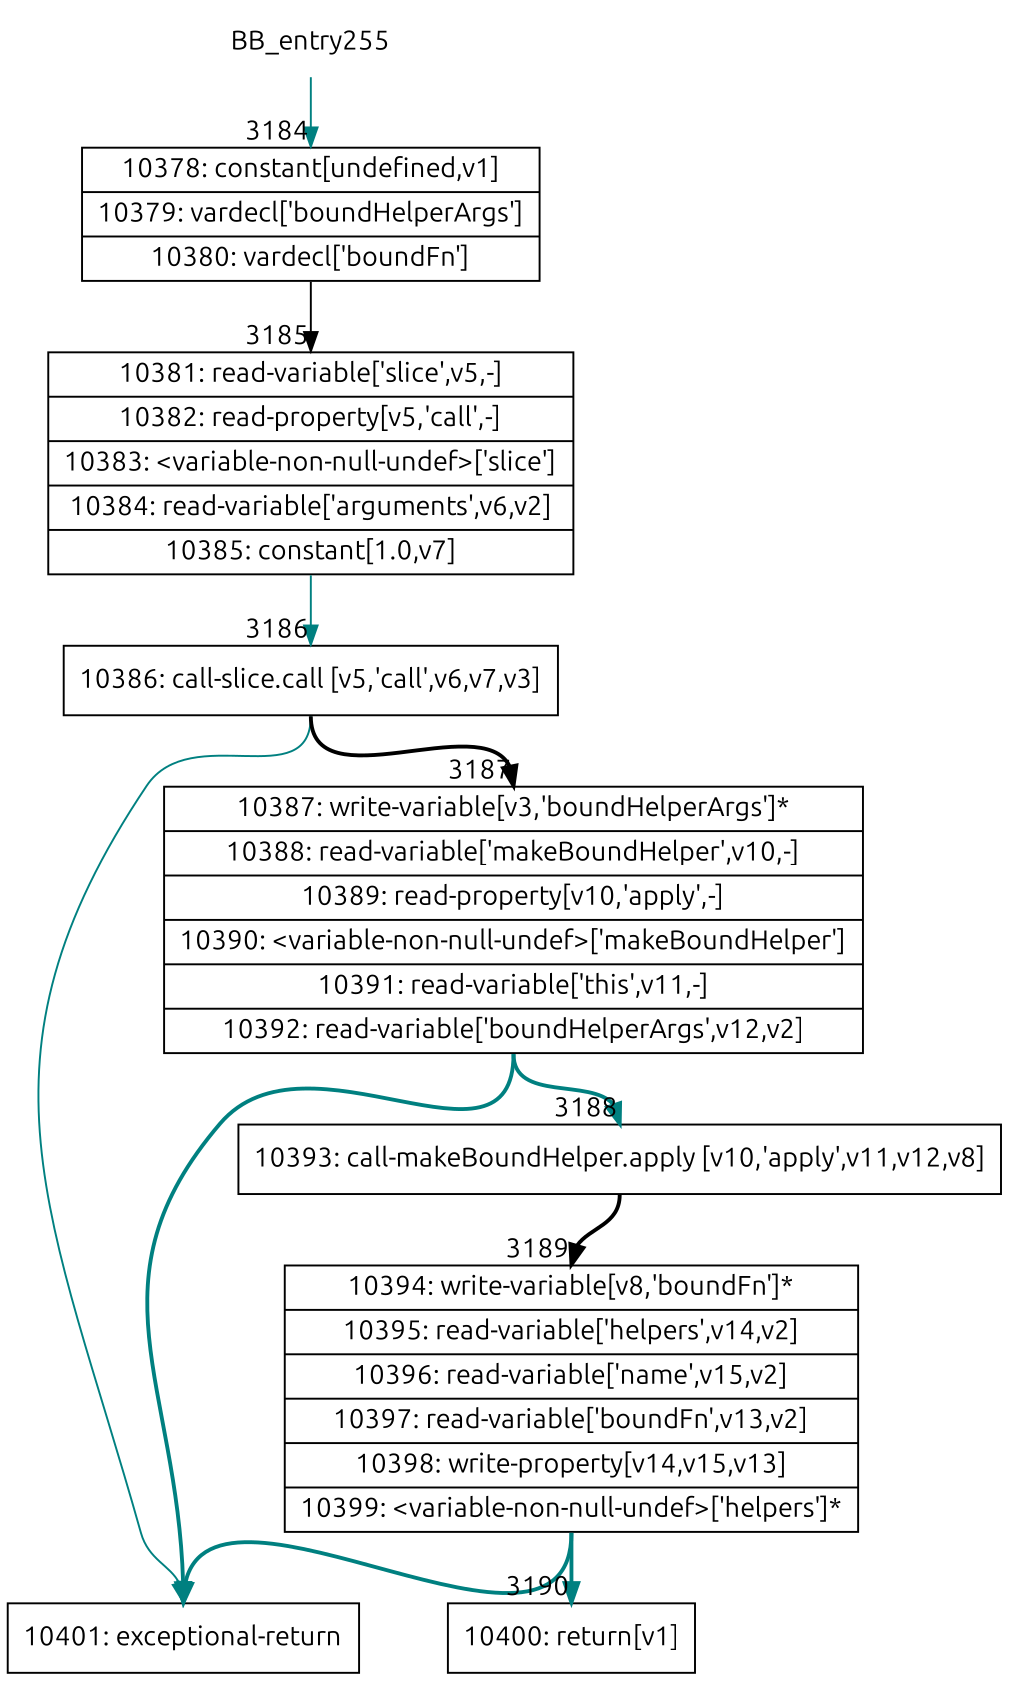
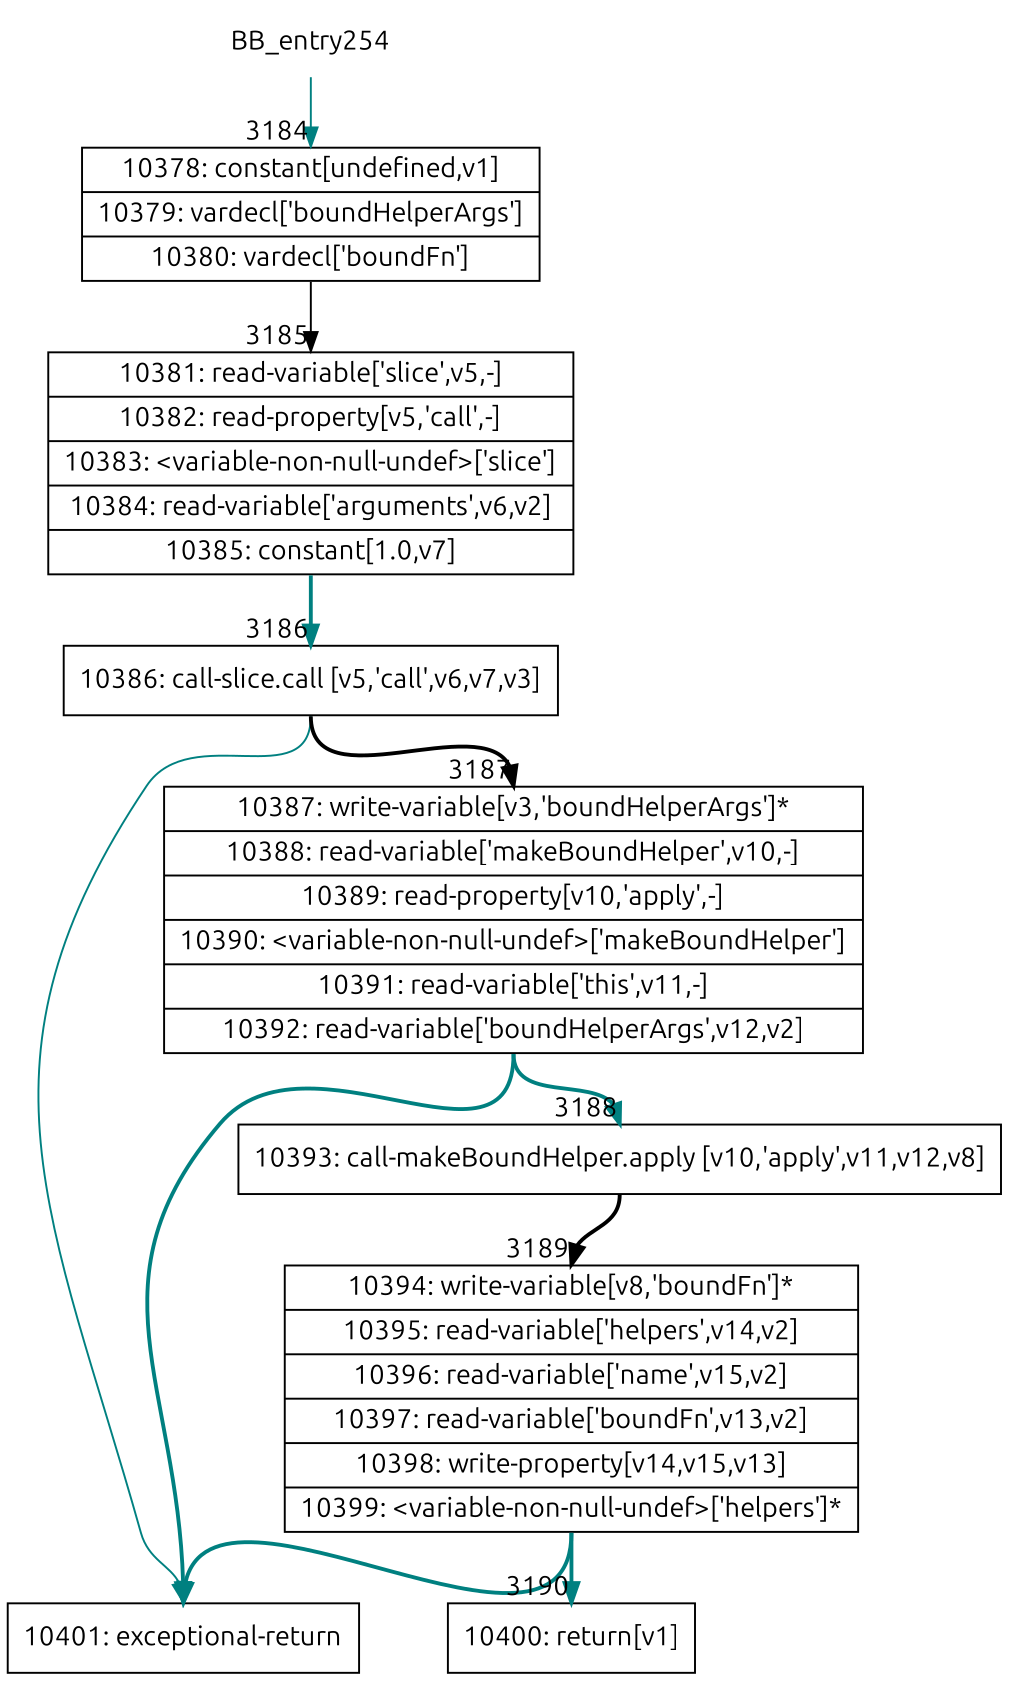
(311, 42) -> (311, 42)
(311, 600) -> (311, 600)
